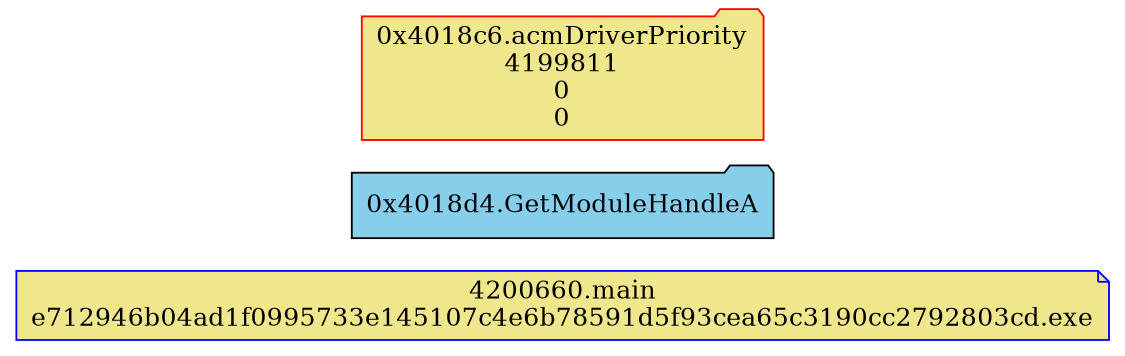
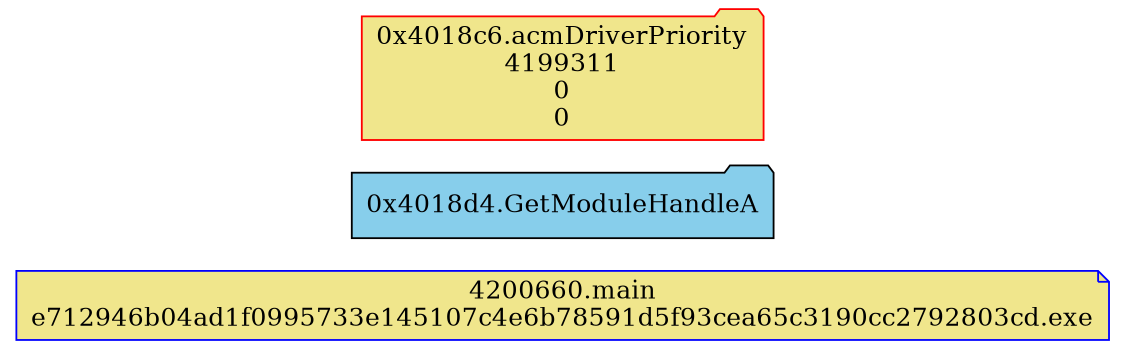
(563, 78) -> (563, 78)
